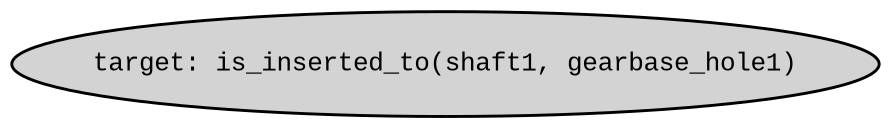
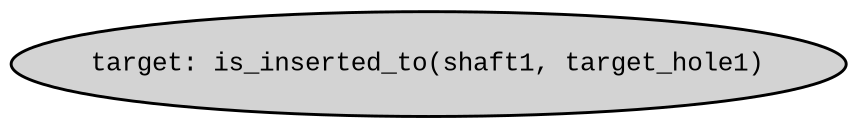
(445, 64) -> (429, 64)
